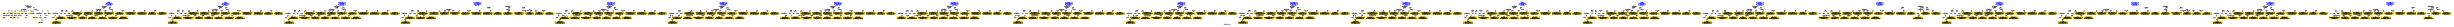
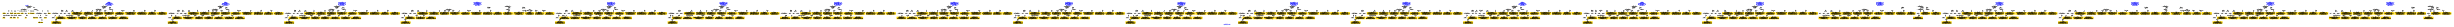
(45, 18) -> (45, 18)
